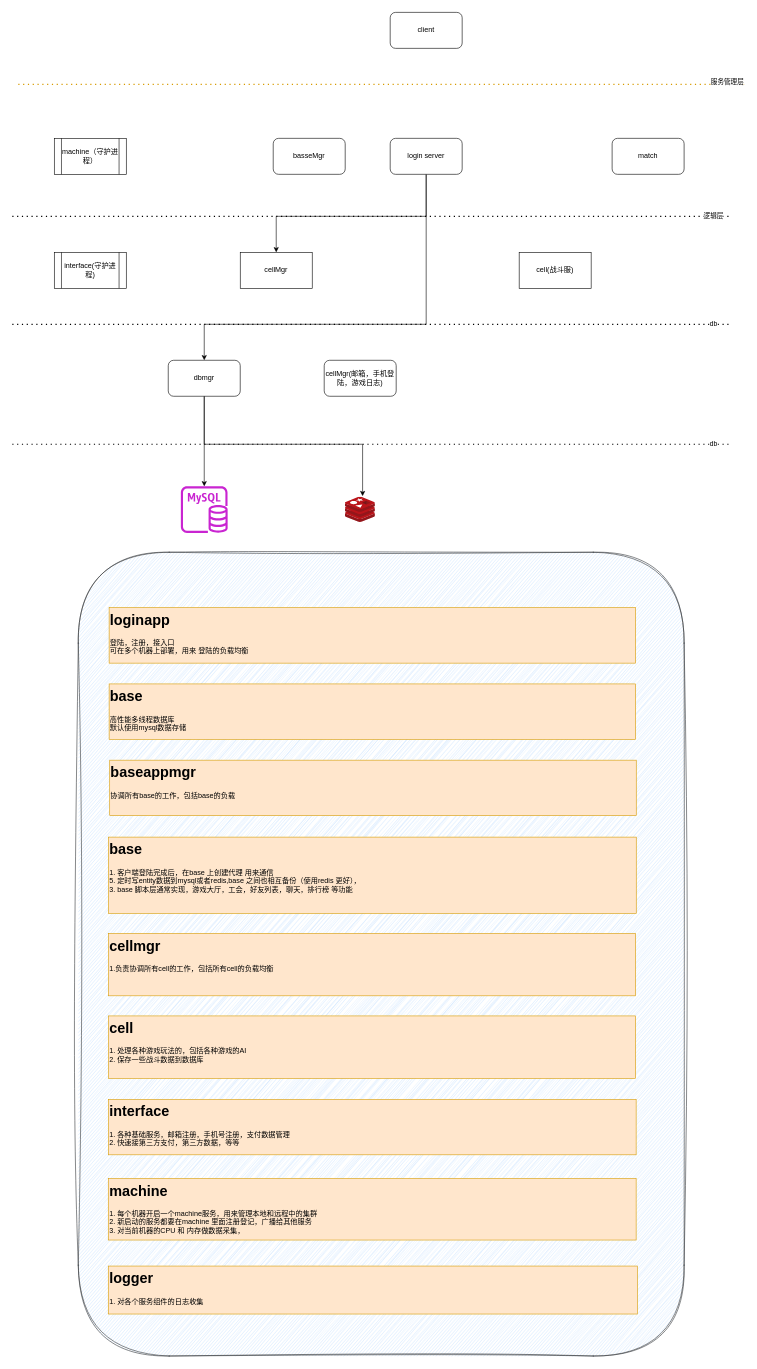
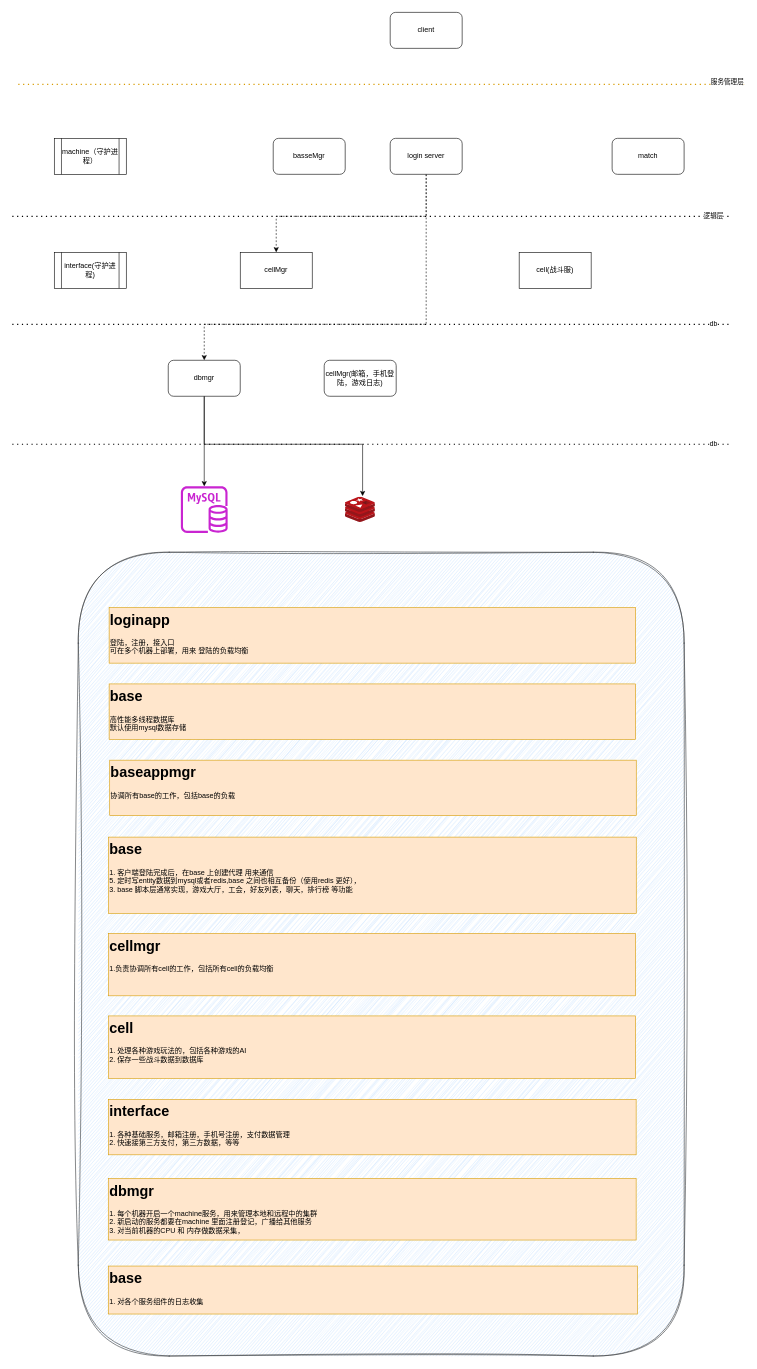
(276, 233) -> (276, 233)
(426, 270) -> (426, 270)
(213, 1200) -> (213, 1200)
(157, 1279) -> (157, 1279)
